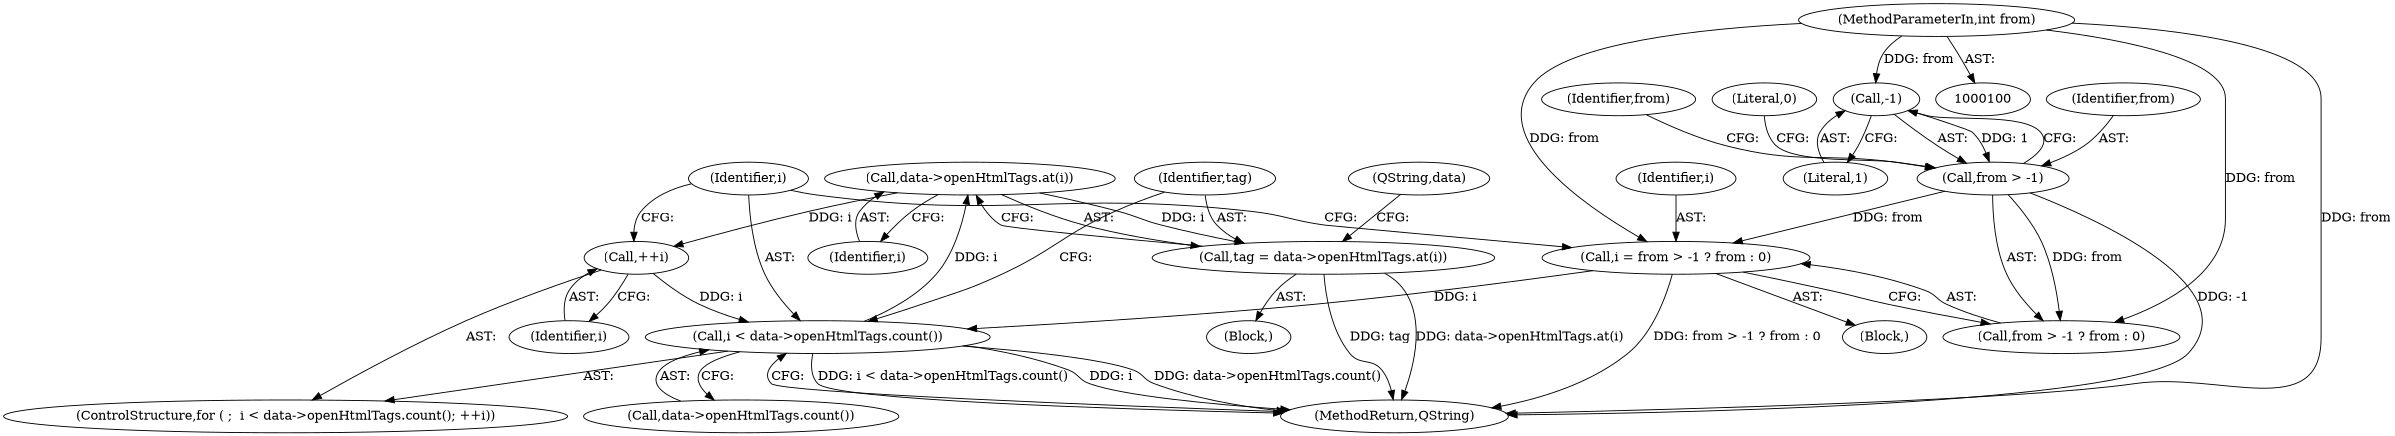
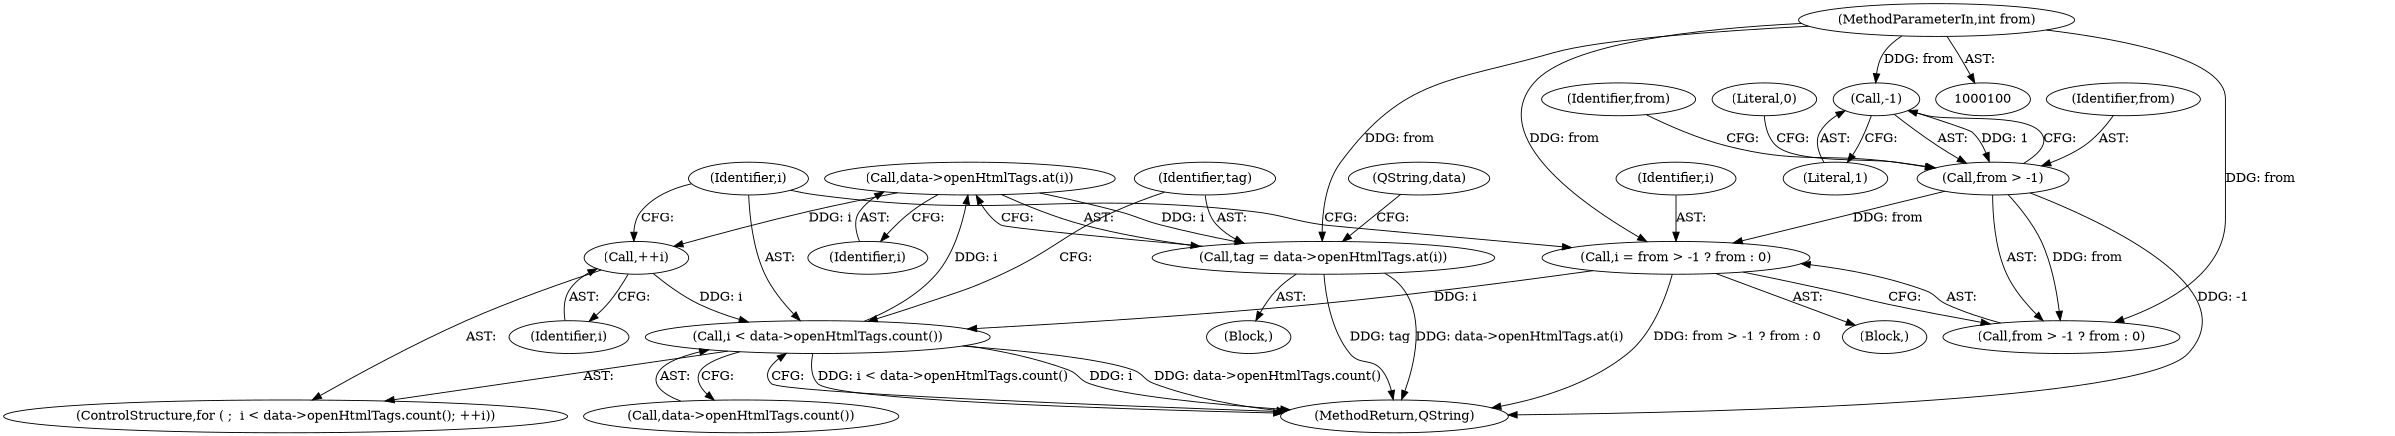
(2189, 383) -> (1523, 61)
